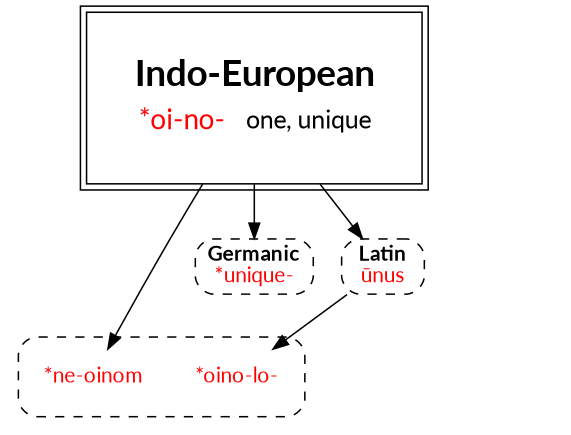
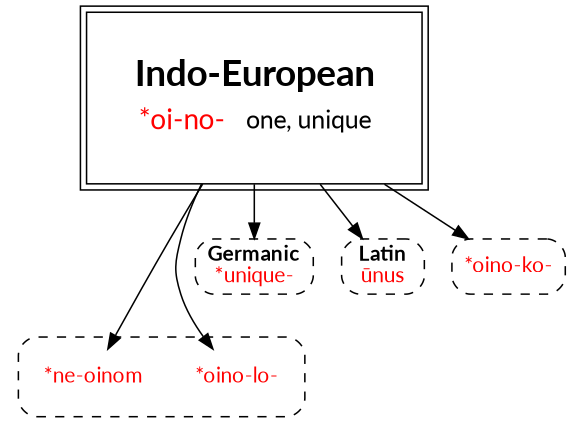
none -> (509, 267)
(316, 317) -> (176, 261)
